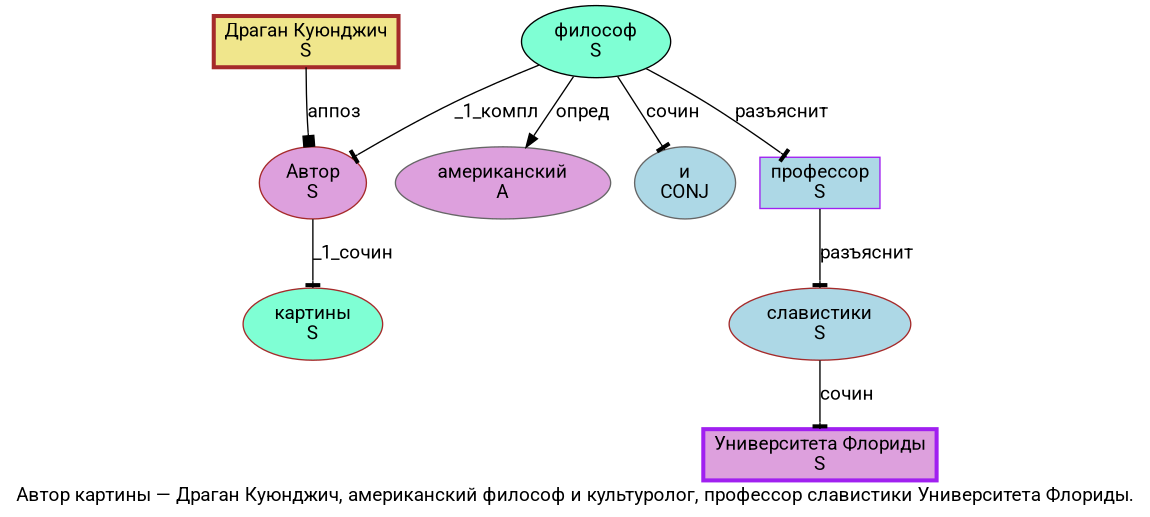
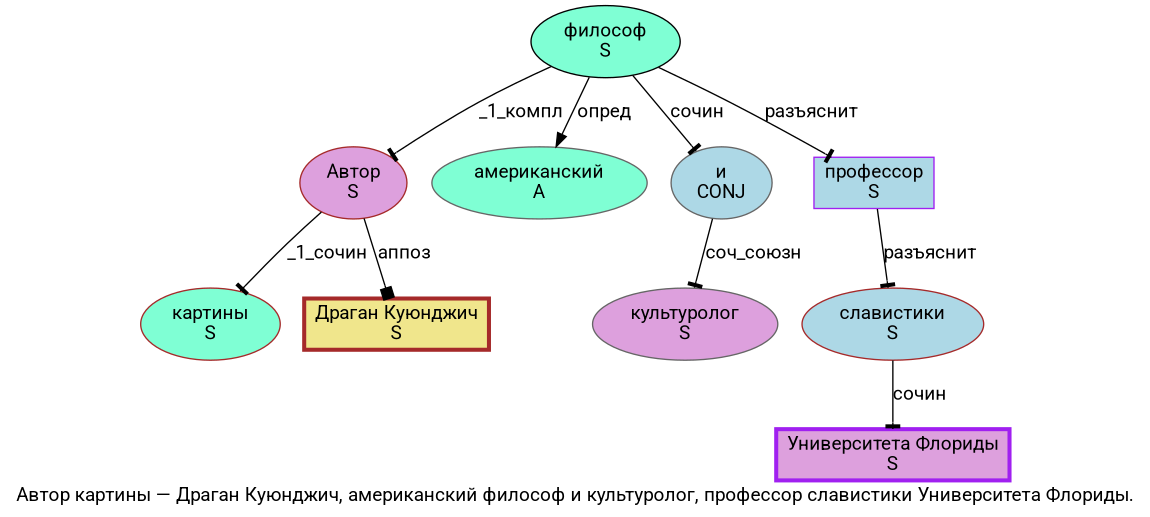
(307, 100) -> (375, 252)
(503, 183) -> (540, 183)
none -> (685, 324)
